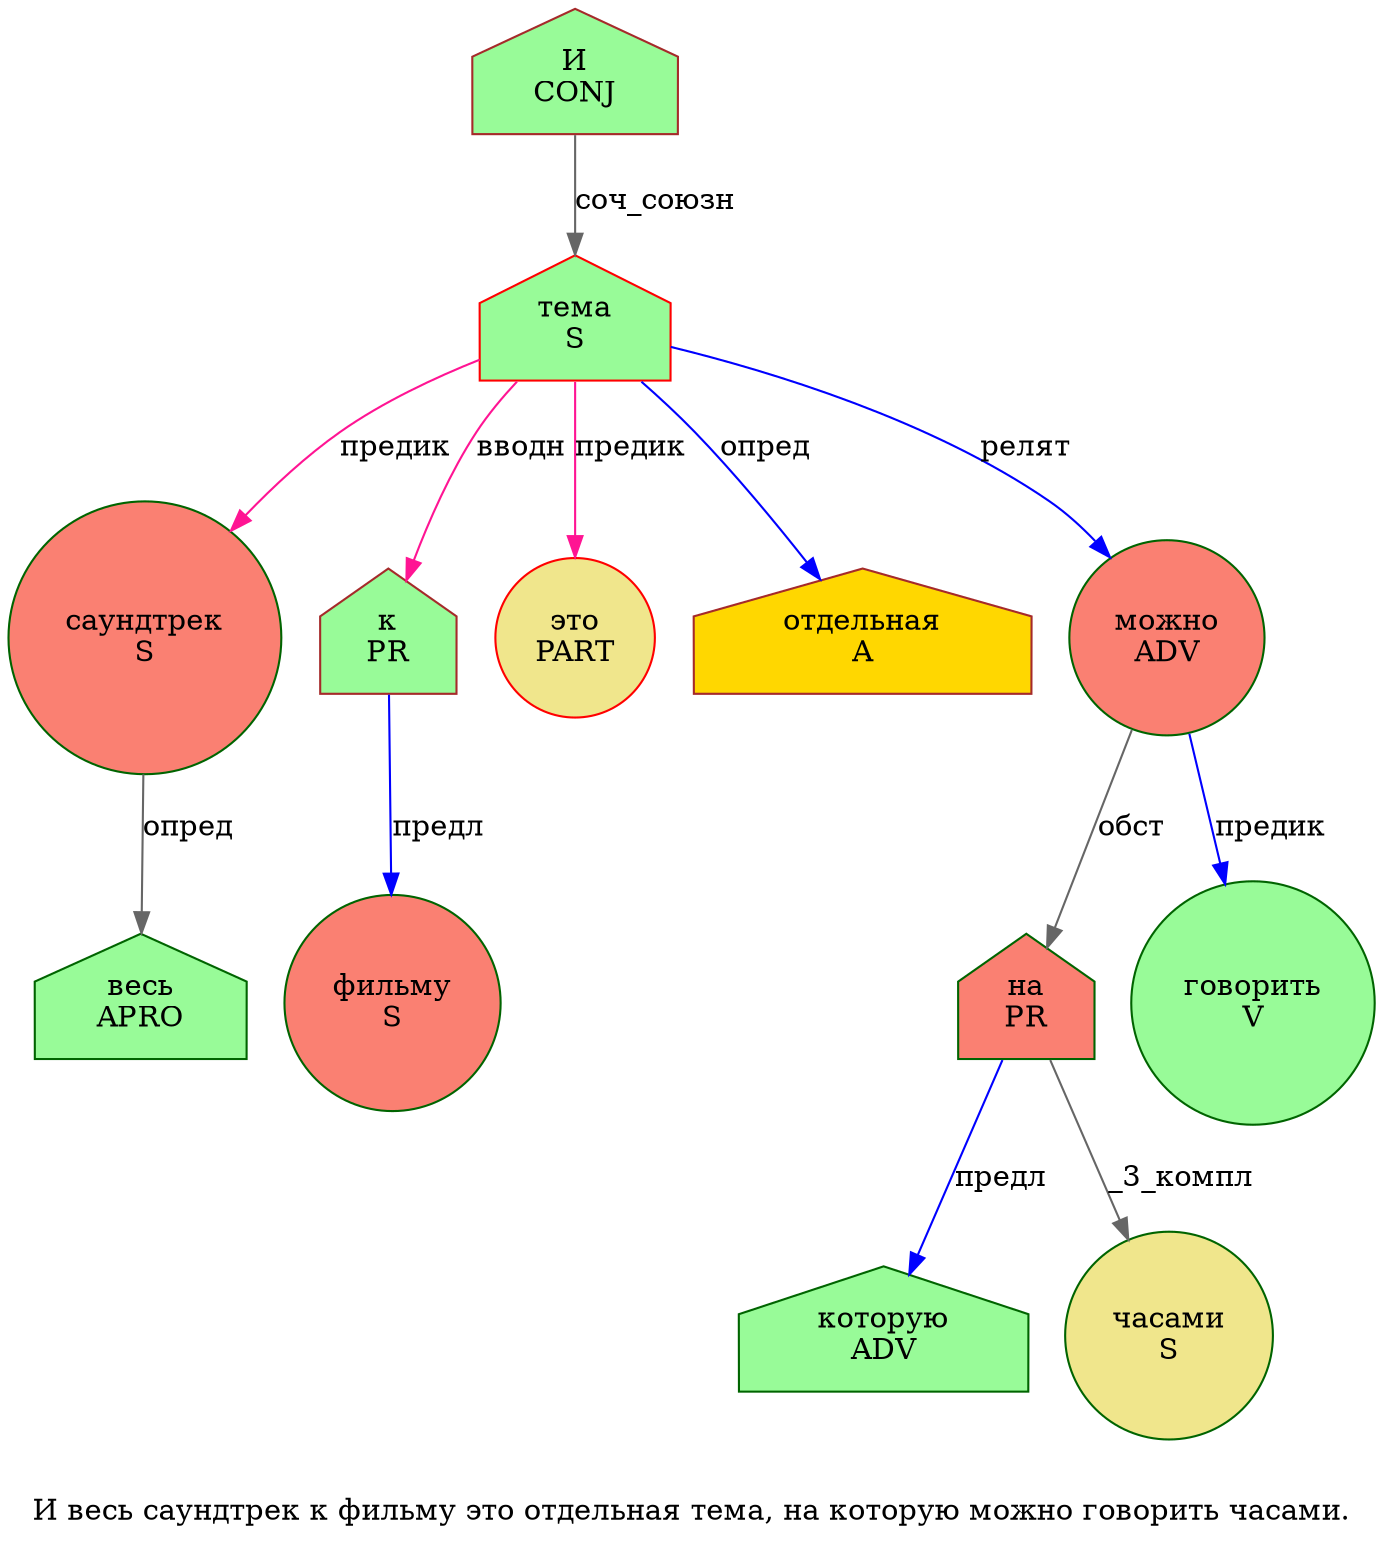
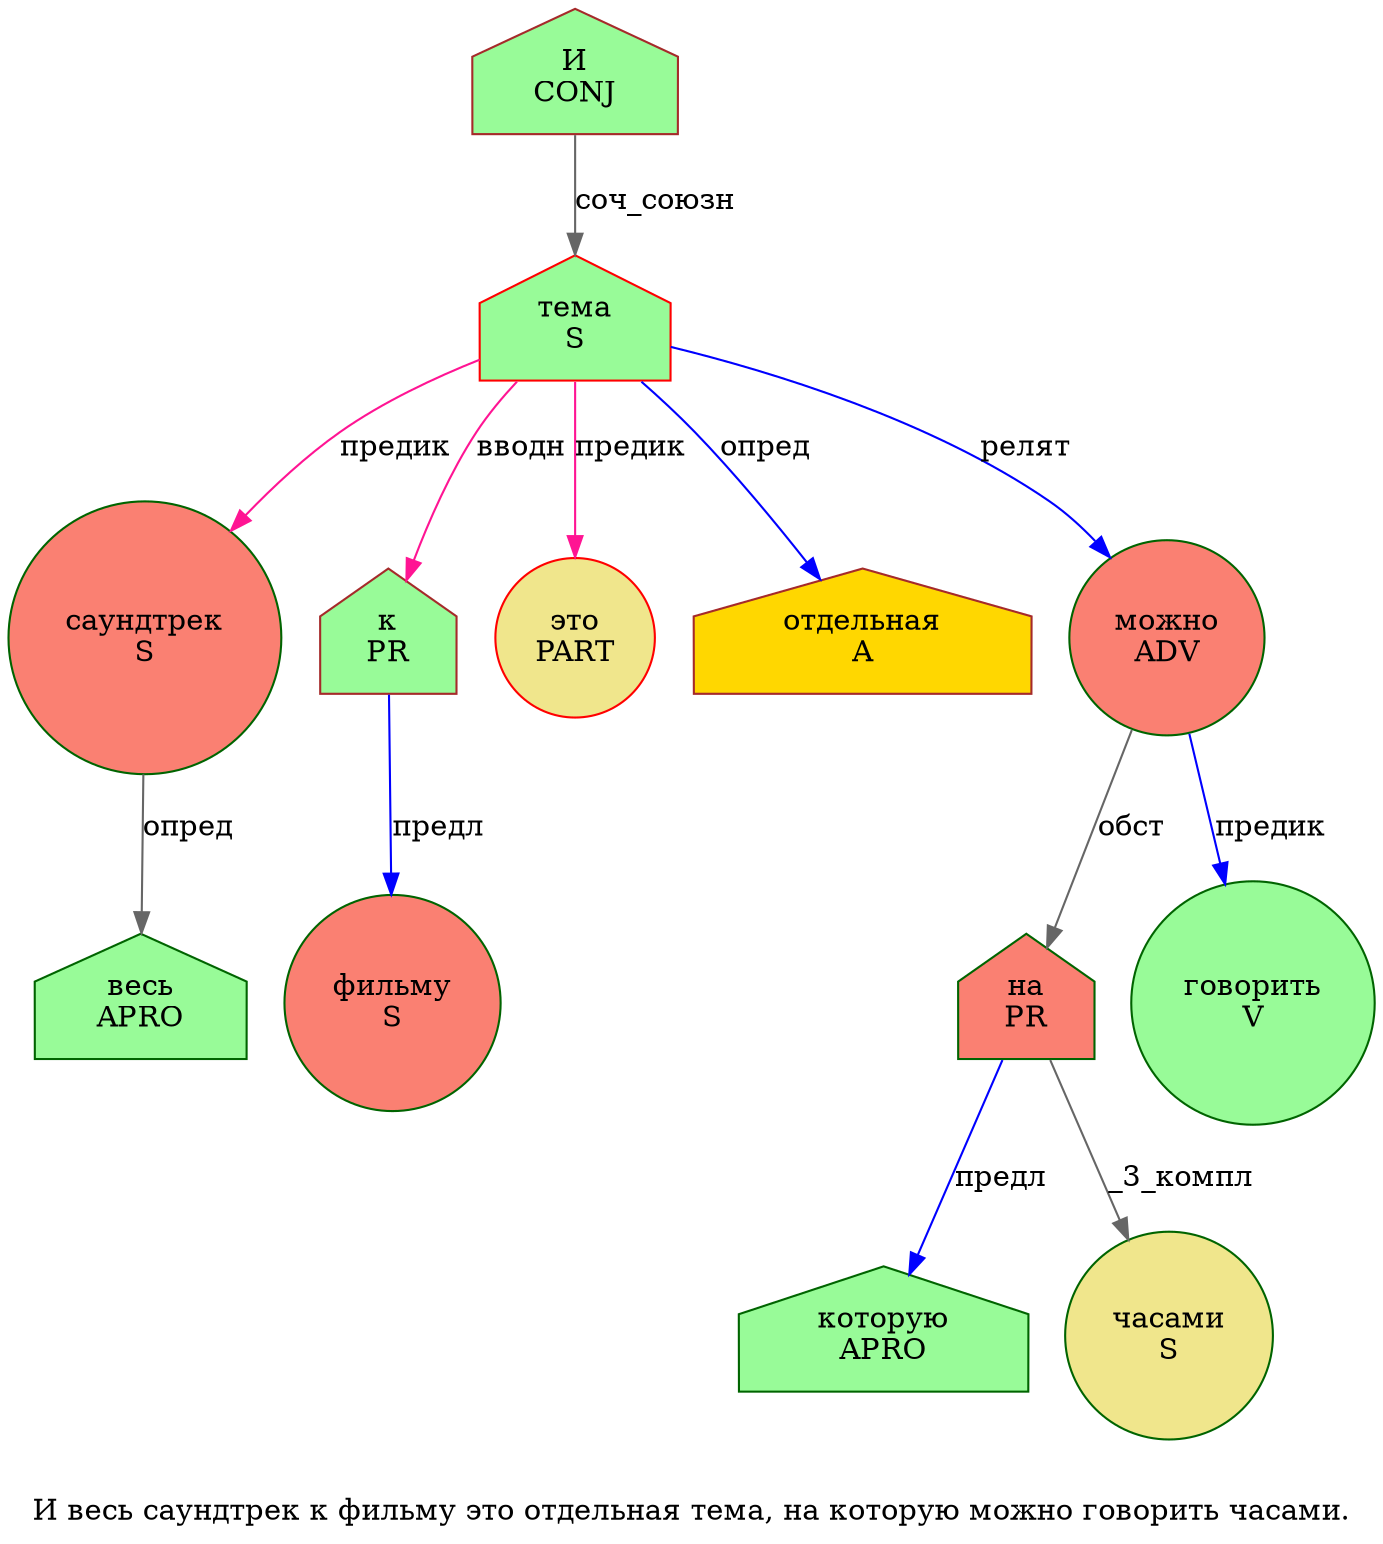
(884, 1336) -> (884, 1336)
